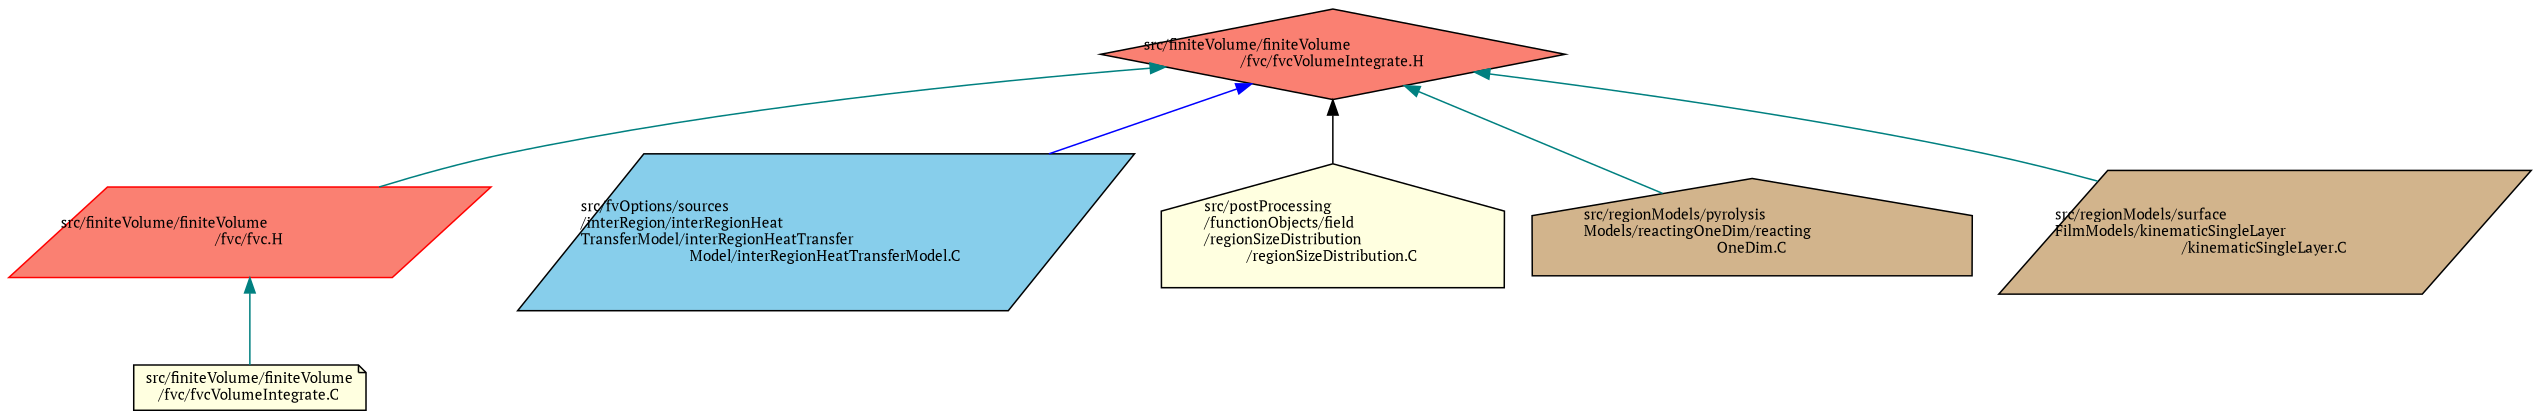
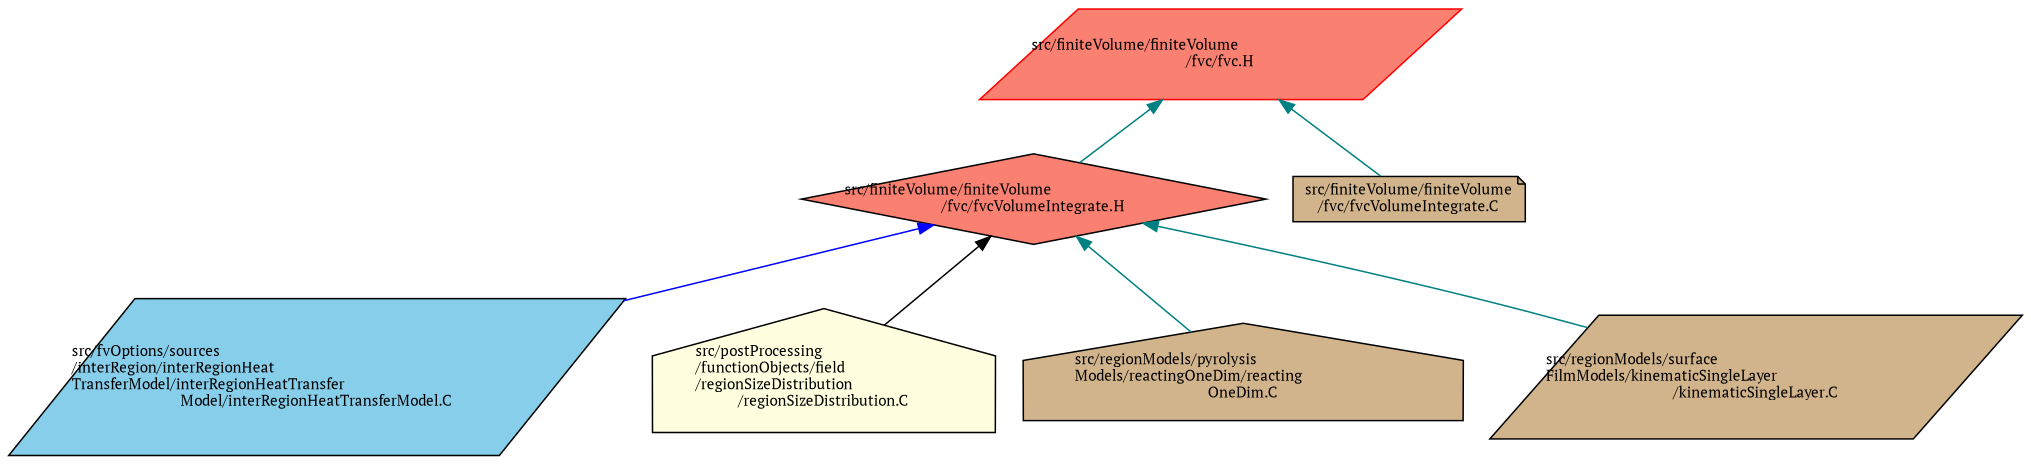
(762, 110) -> (1115, 136)
(250, 388) -> (1409, 199)
